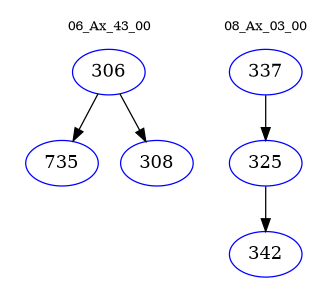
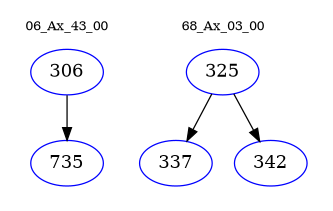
(266, 27) -> (223, 27)
(266, 111) -> (202, 112)
(157, 163) -> none
